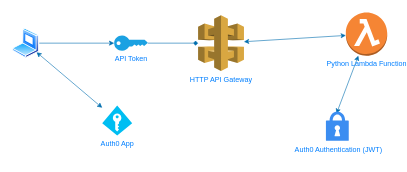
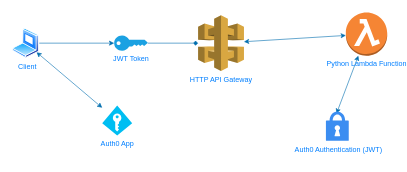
(131, 59) -> (131, 59)
none -> (27, 67)
